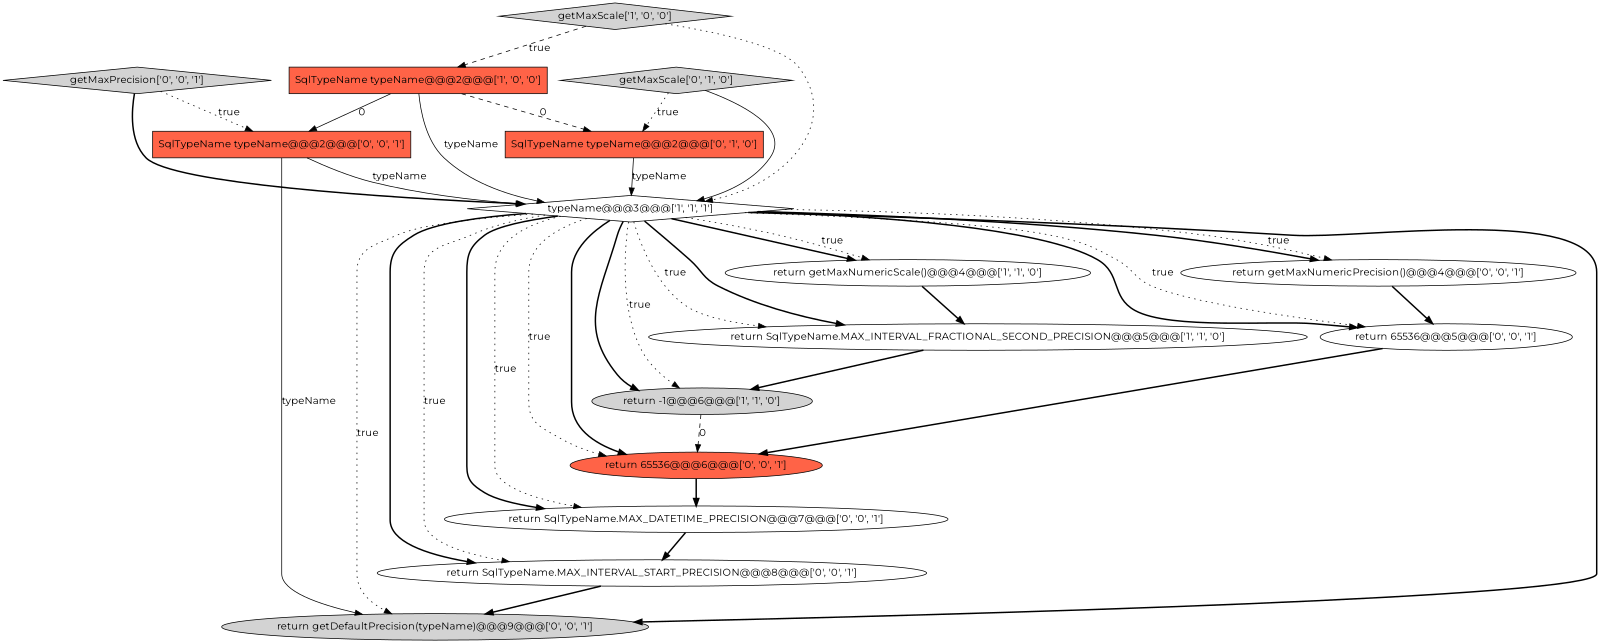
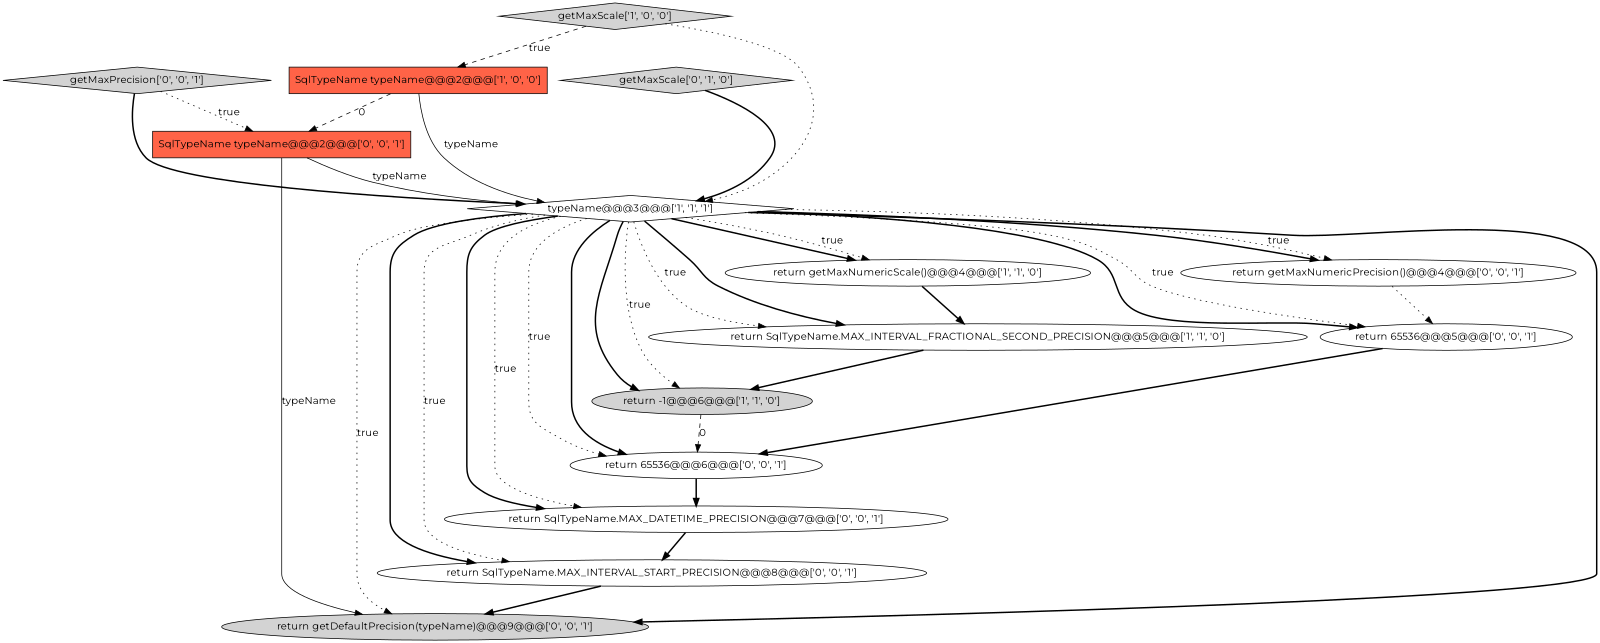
(353, 111) -> (353, 111)
(634, 145) -> none
(774, 145) -> (774, 145)
(1410, 302) -> (1410, 302)
(696, 465) -> (696, 465)
